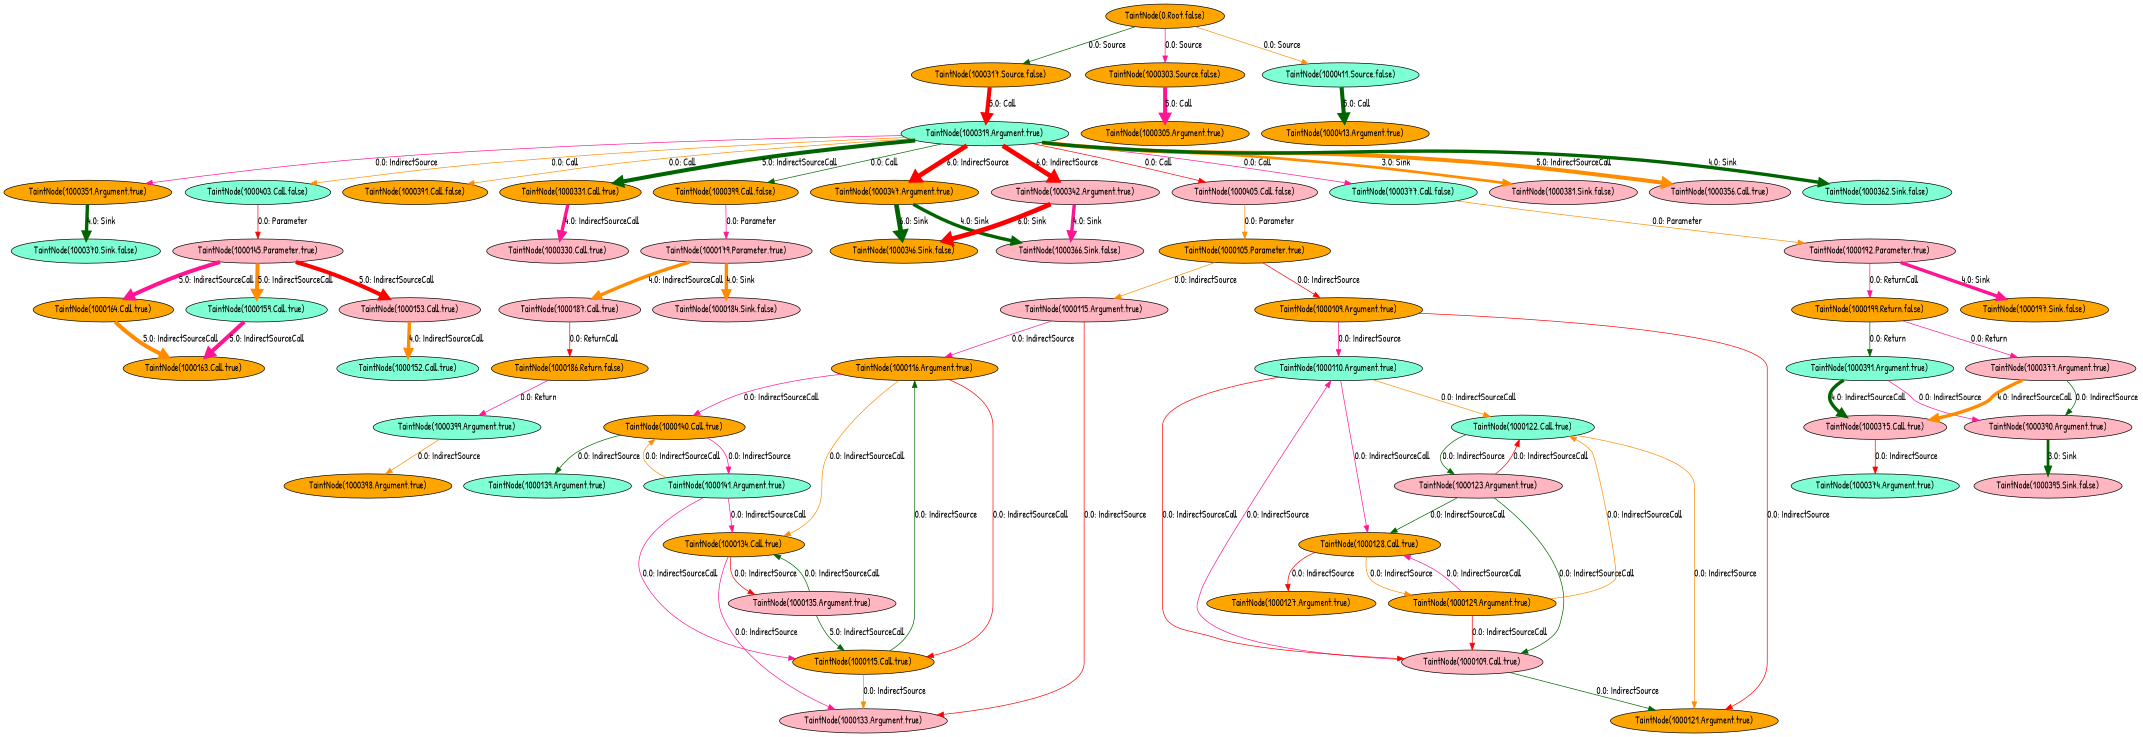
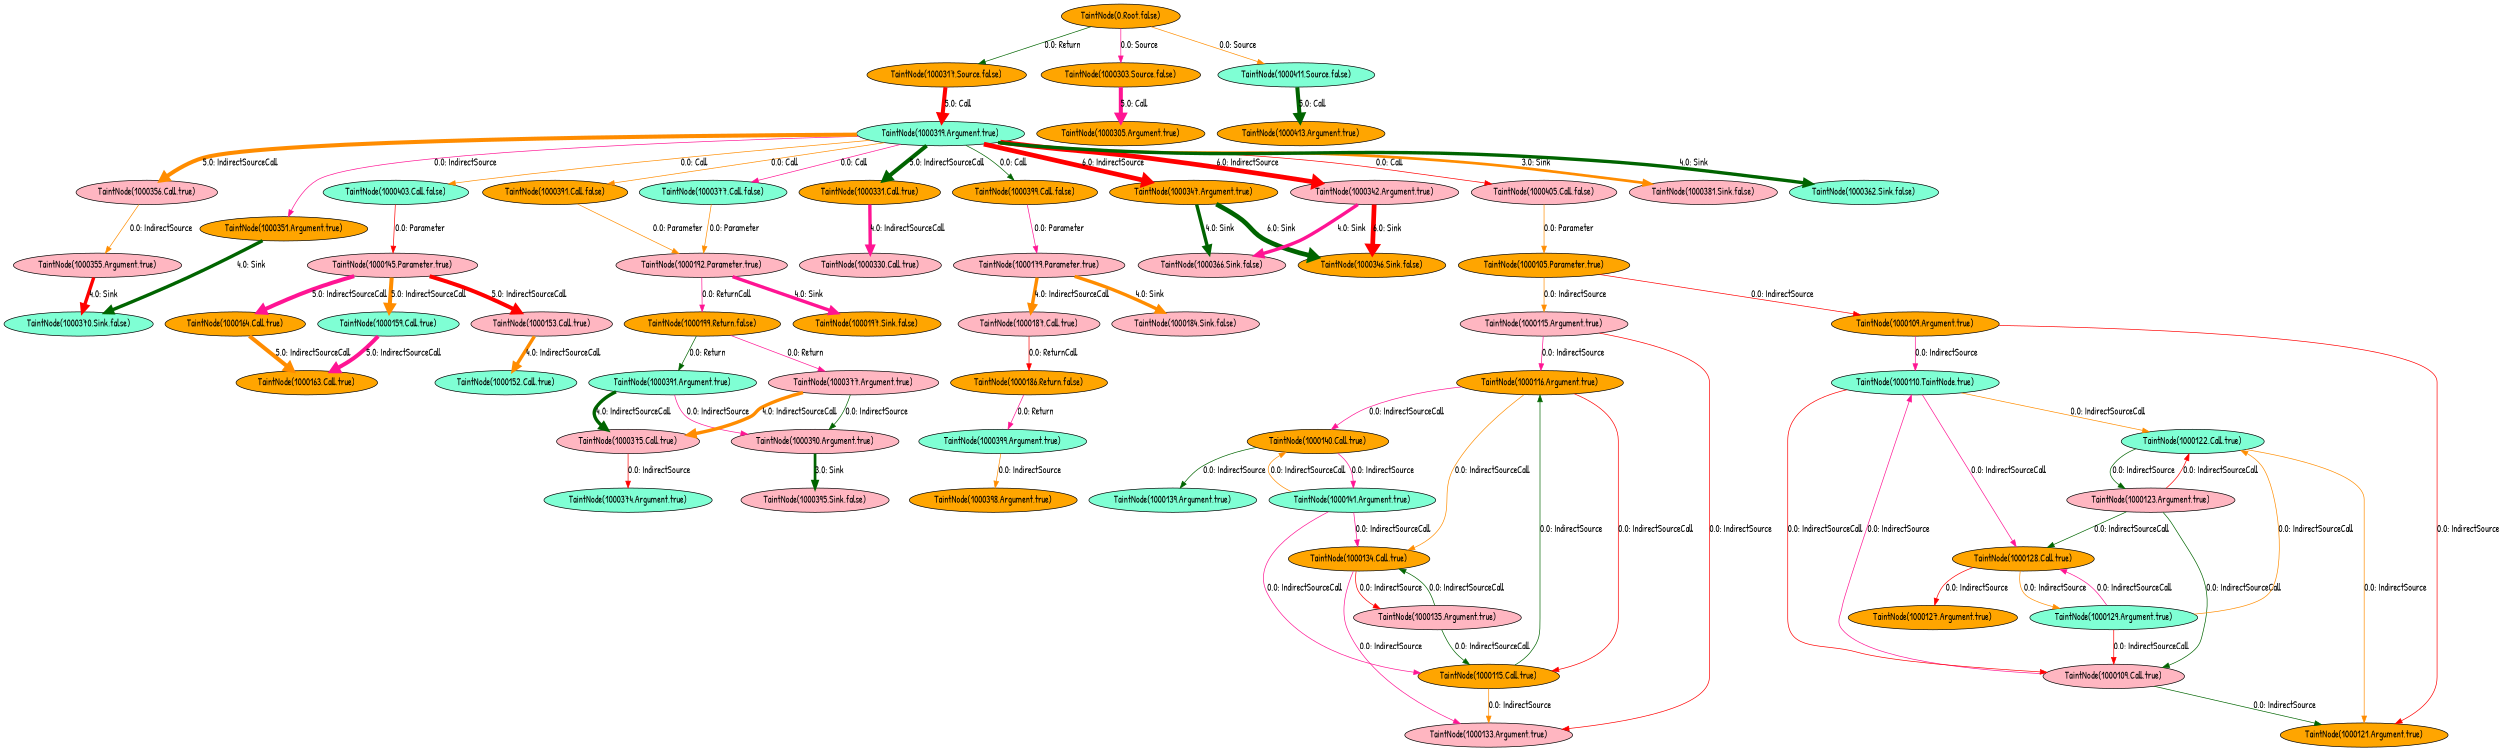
(1107, 46) -> (1063, 46)
none -> (625, 227)
none -> (98, 265)
(1339, 369) -> (1915, 383)
(1472, 603) -> (2114, 618)
(867, 633) -> (1493, 647)
